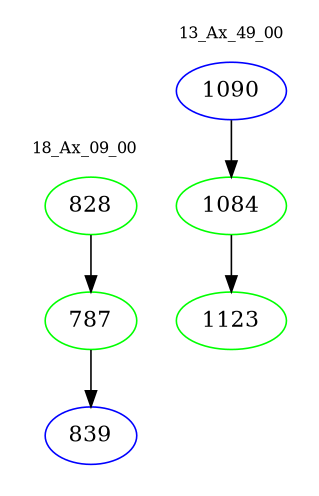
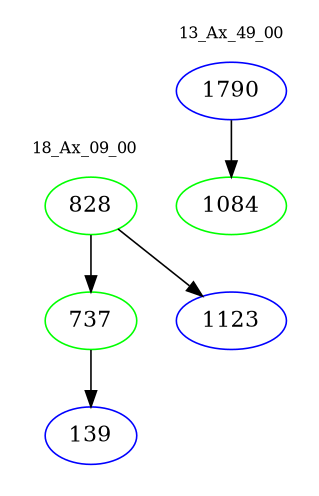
(231, 91) -> (231, 91)
(231, 255) -> (139, 246)
(91, 321) -> (91, 321)
(231, 321) -> (231, 321)
(91, 436) -> (91, 436)
